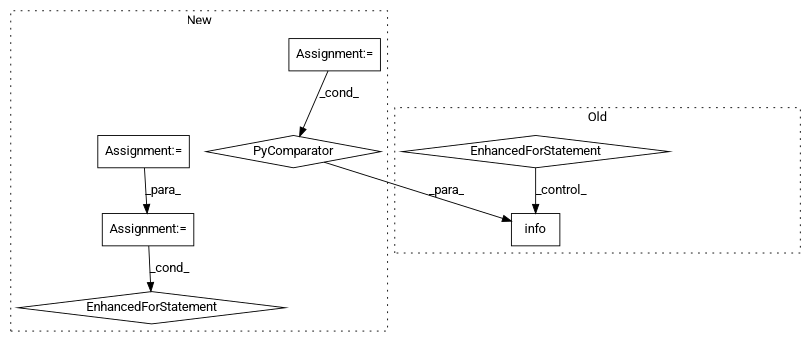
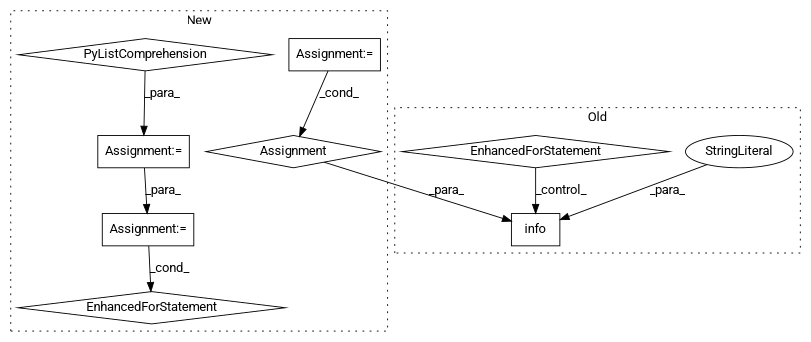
none -> (145, 55)
(293, 152) -> (293, 152)
none -> (739, 152)
